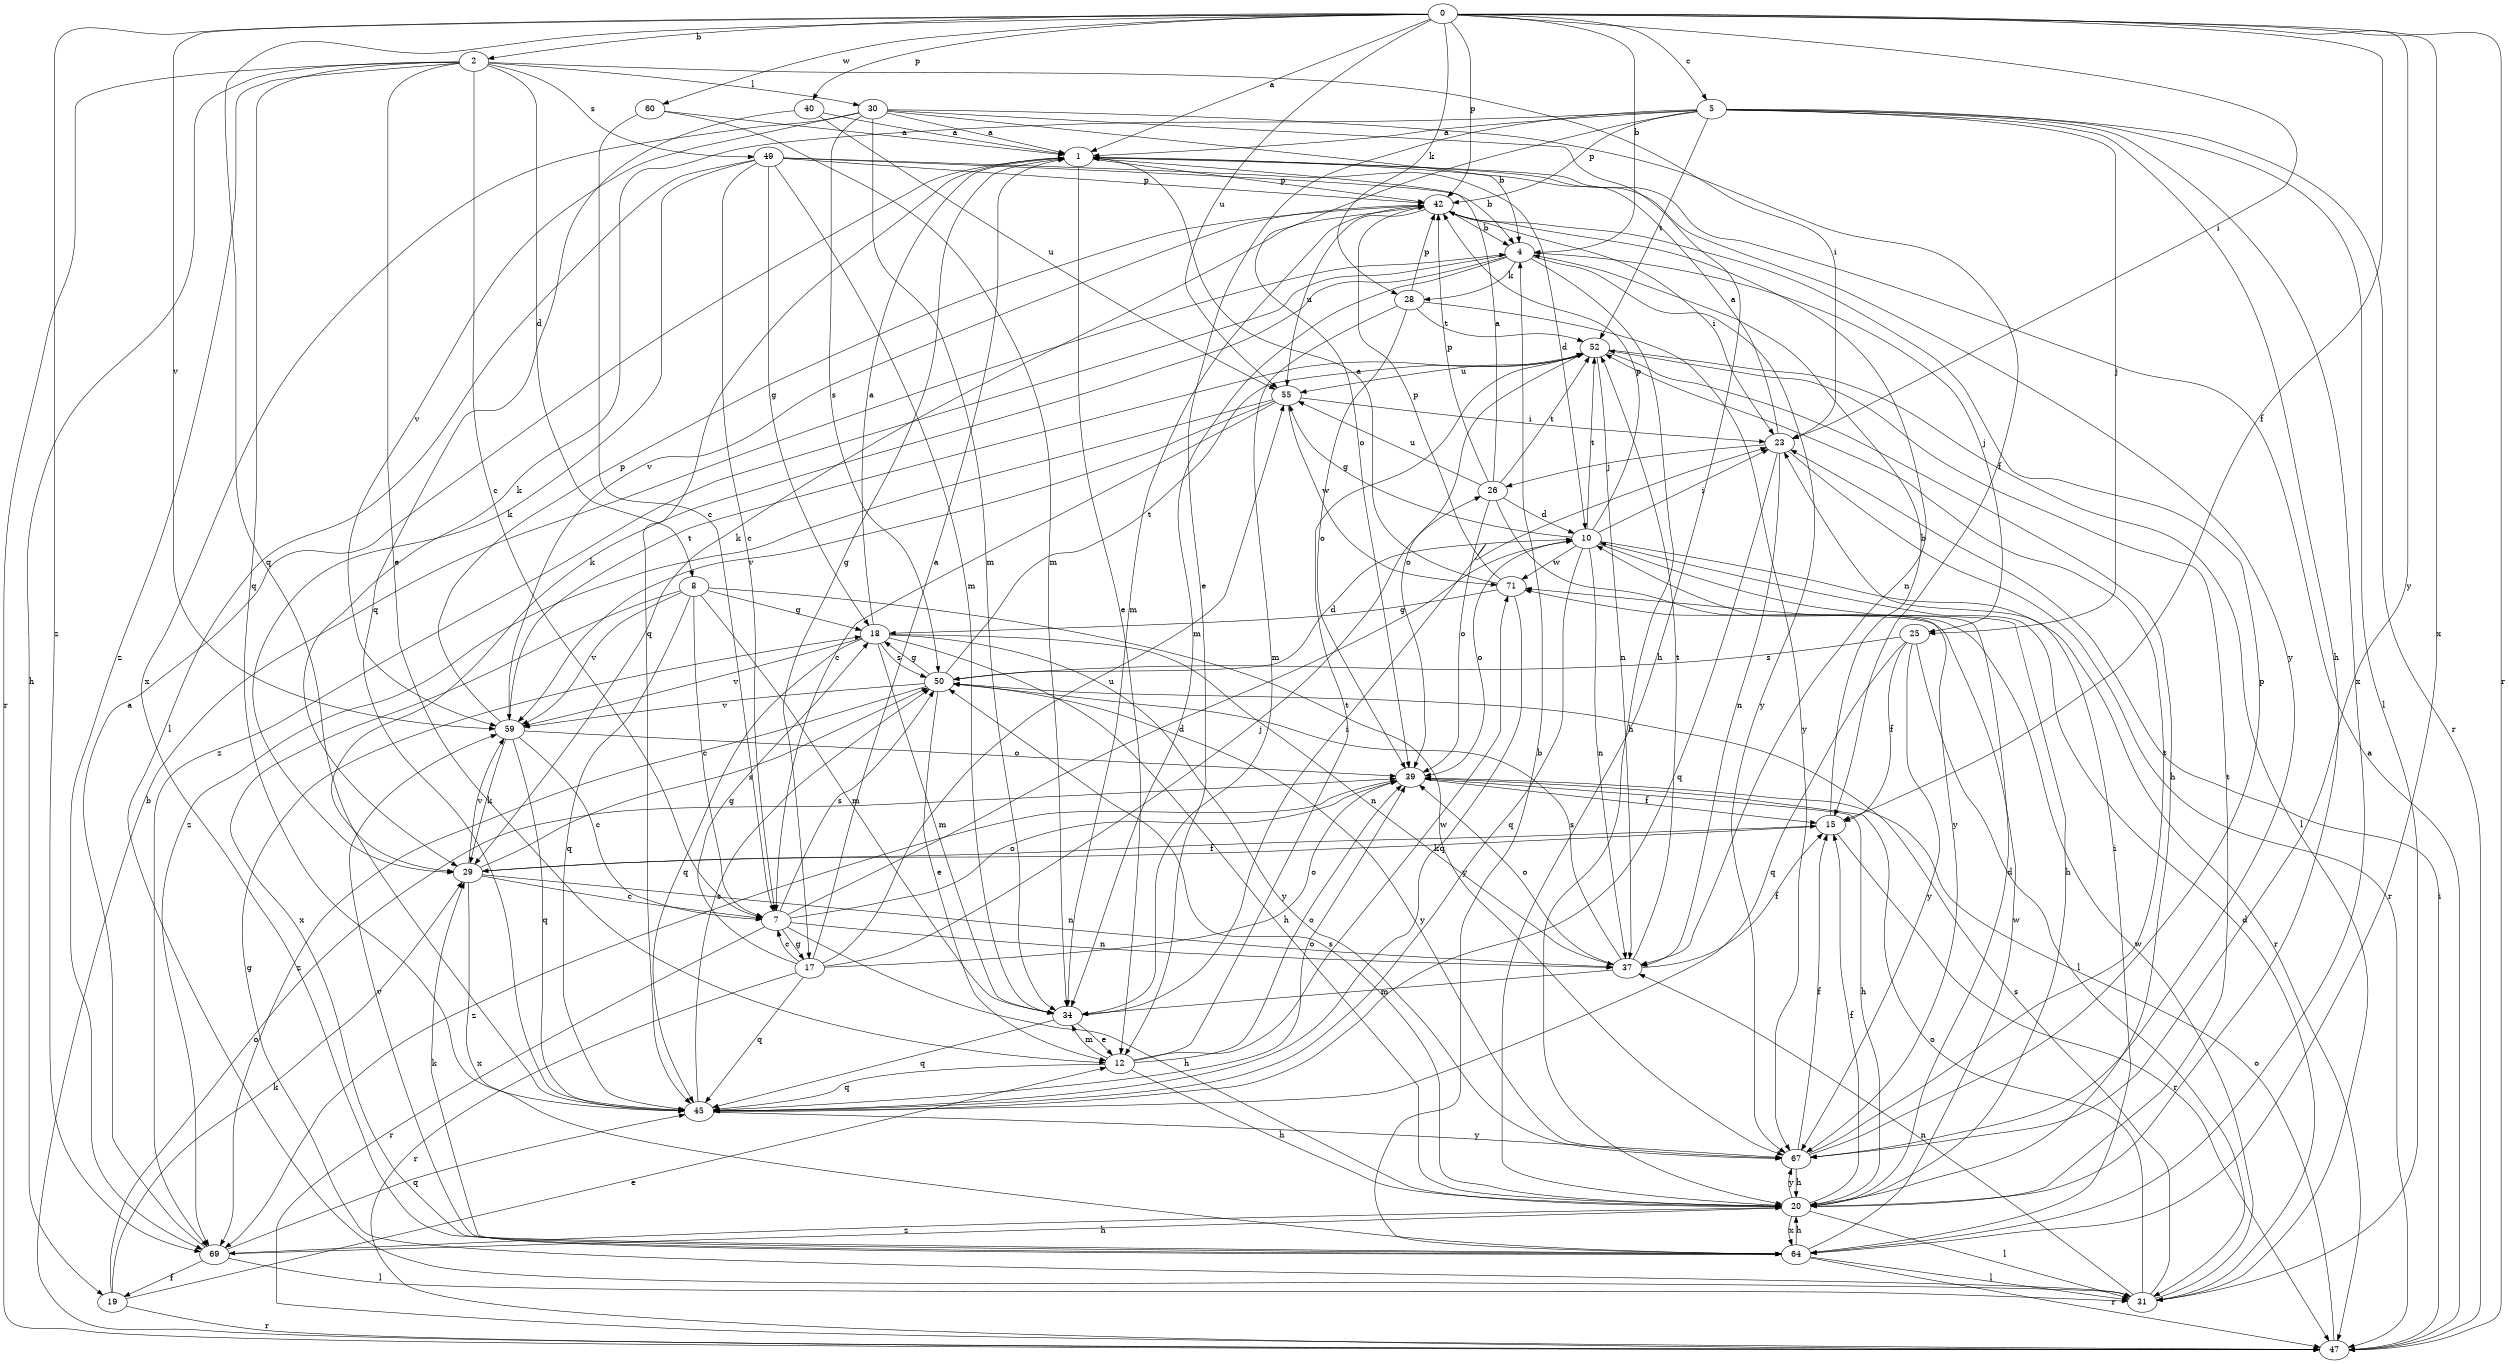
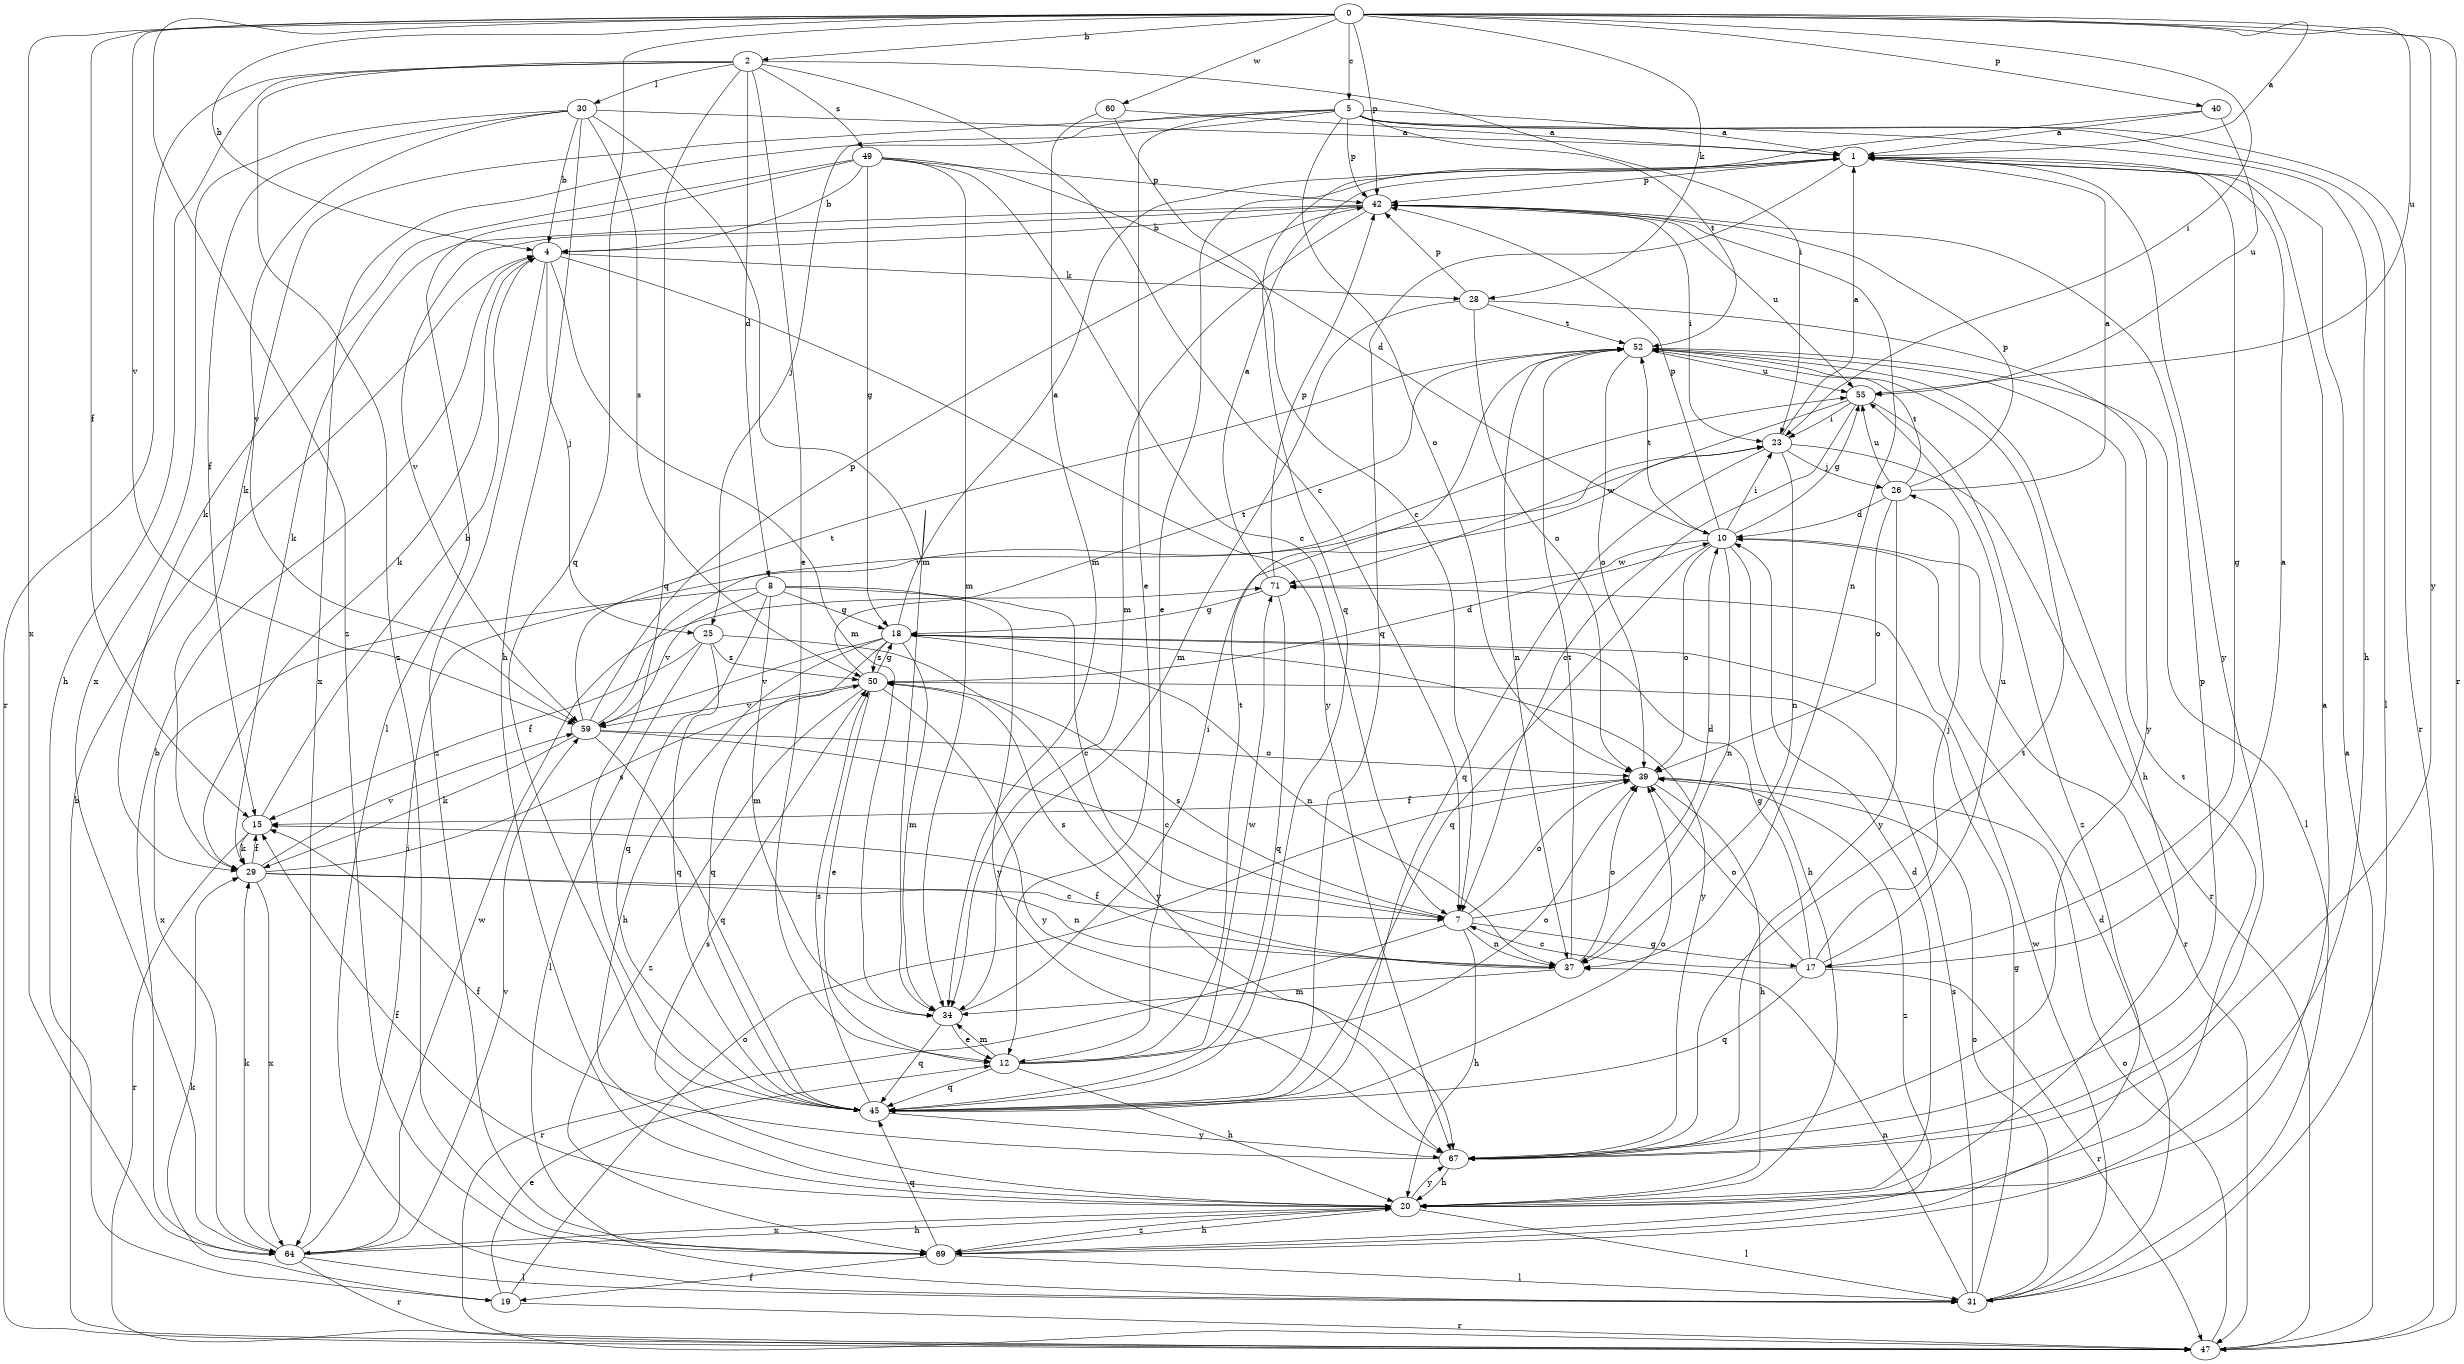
(877, 532) -> (1130, 557)
(1618, 812) -> none
(2358, 833) -> none
